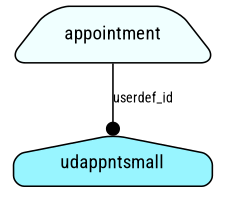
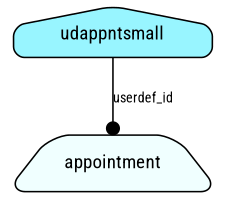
(113, 93) -> (113, 90)
